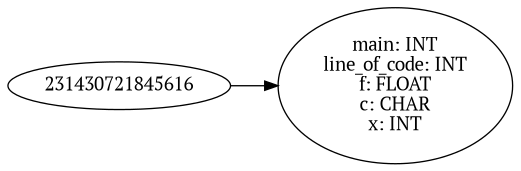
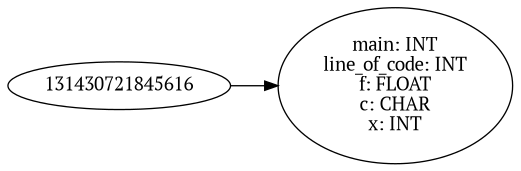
(119, 86) -> (119, 86)
